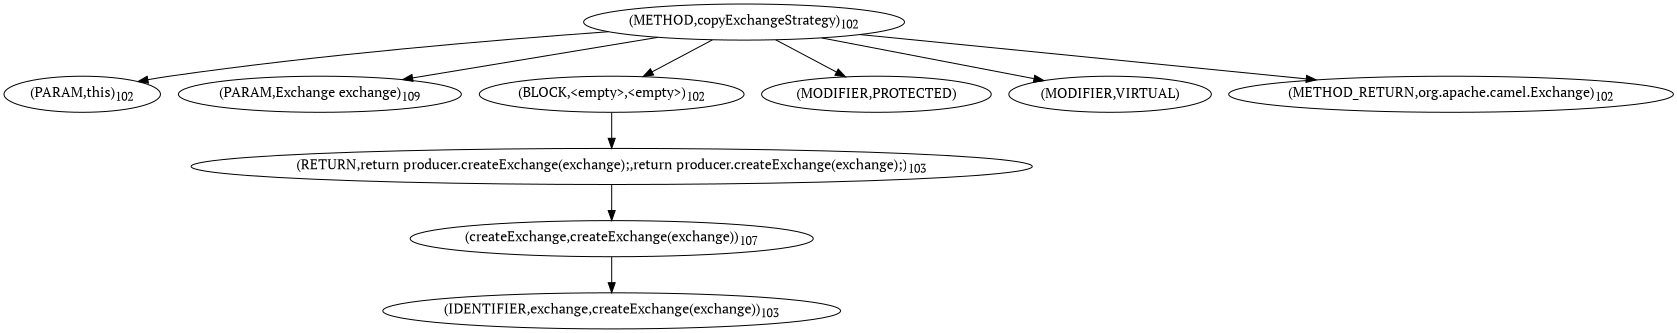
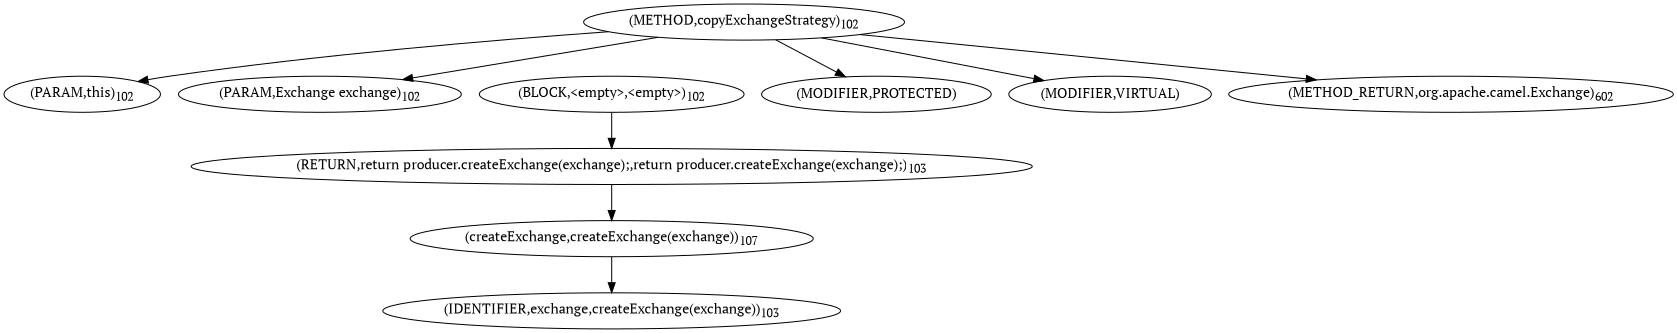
(682, 56) -> none
(411, 93) -> (411, 93)
(1604, 93) -> (1604, 93)
